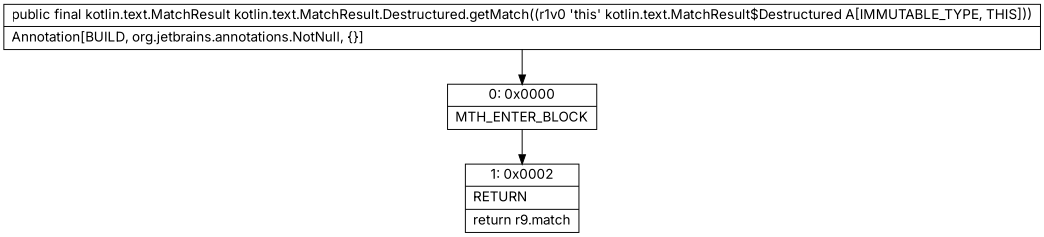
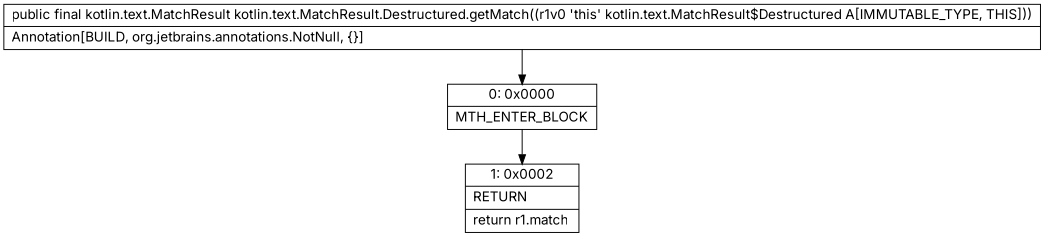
(522, 220) -> (521, 220)
